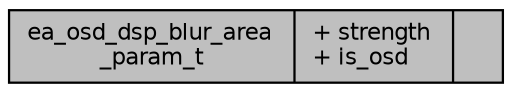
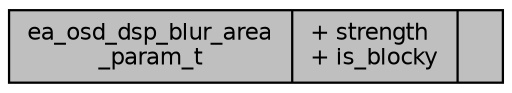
(361, 58) -> (375, 58)
